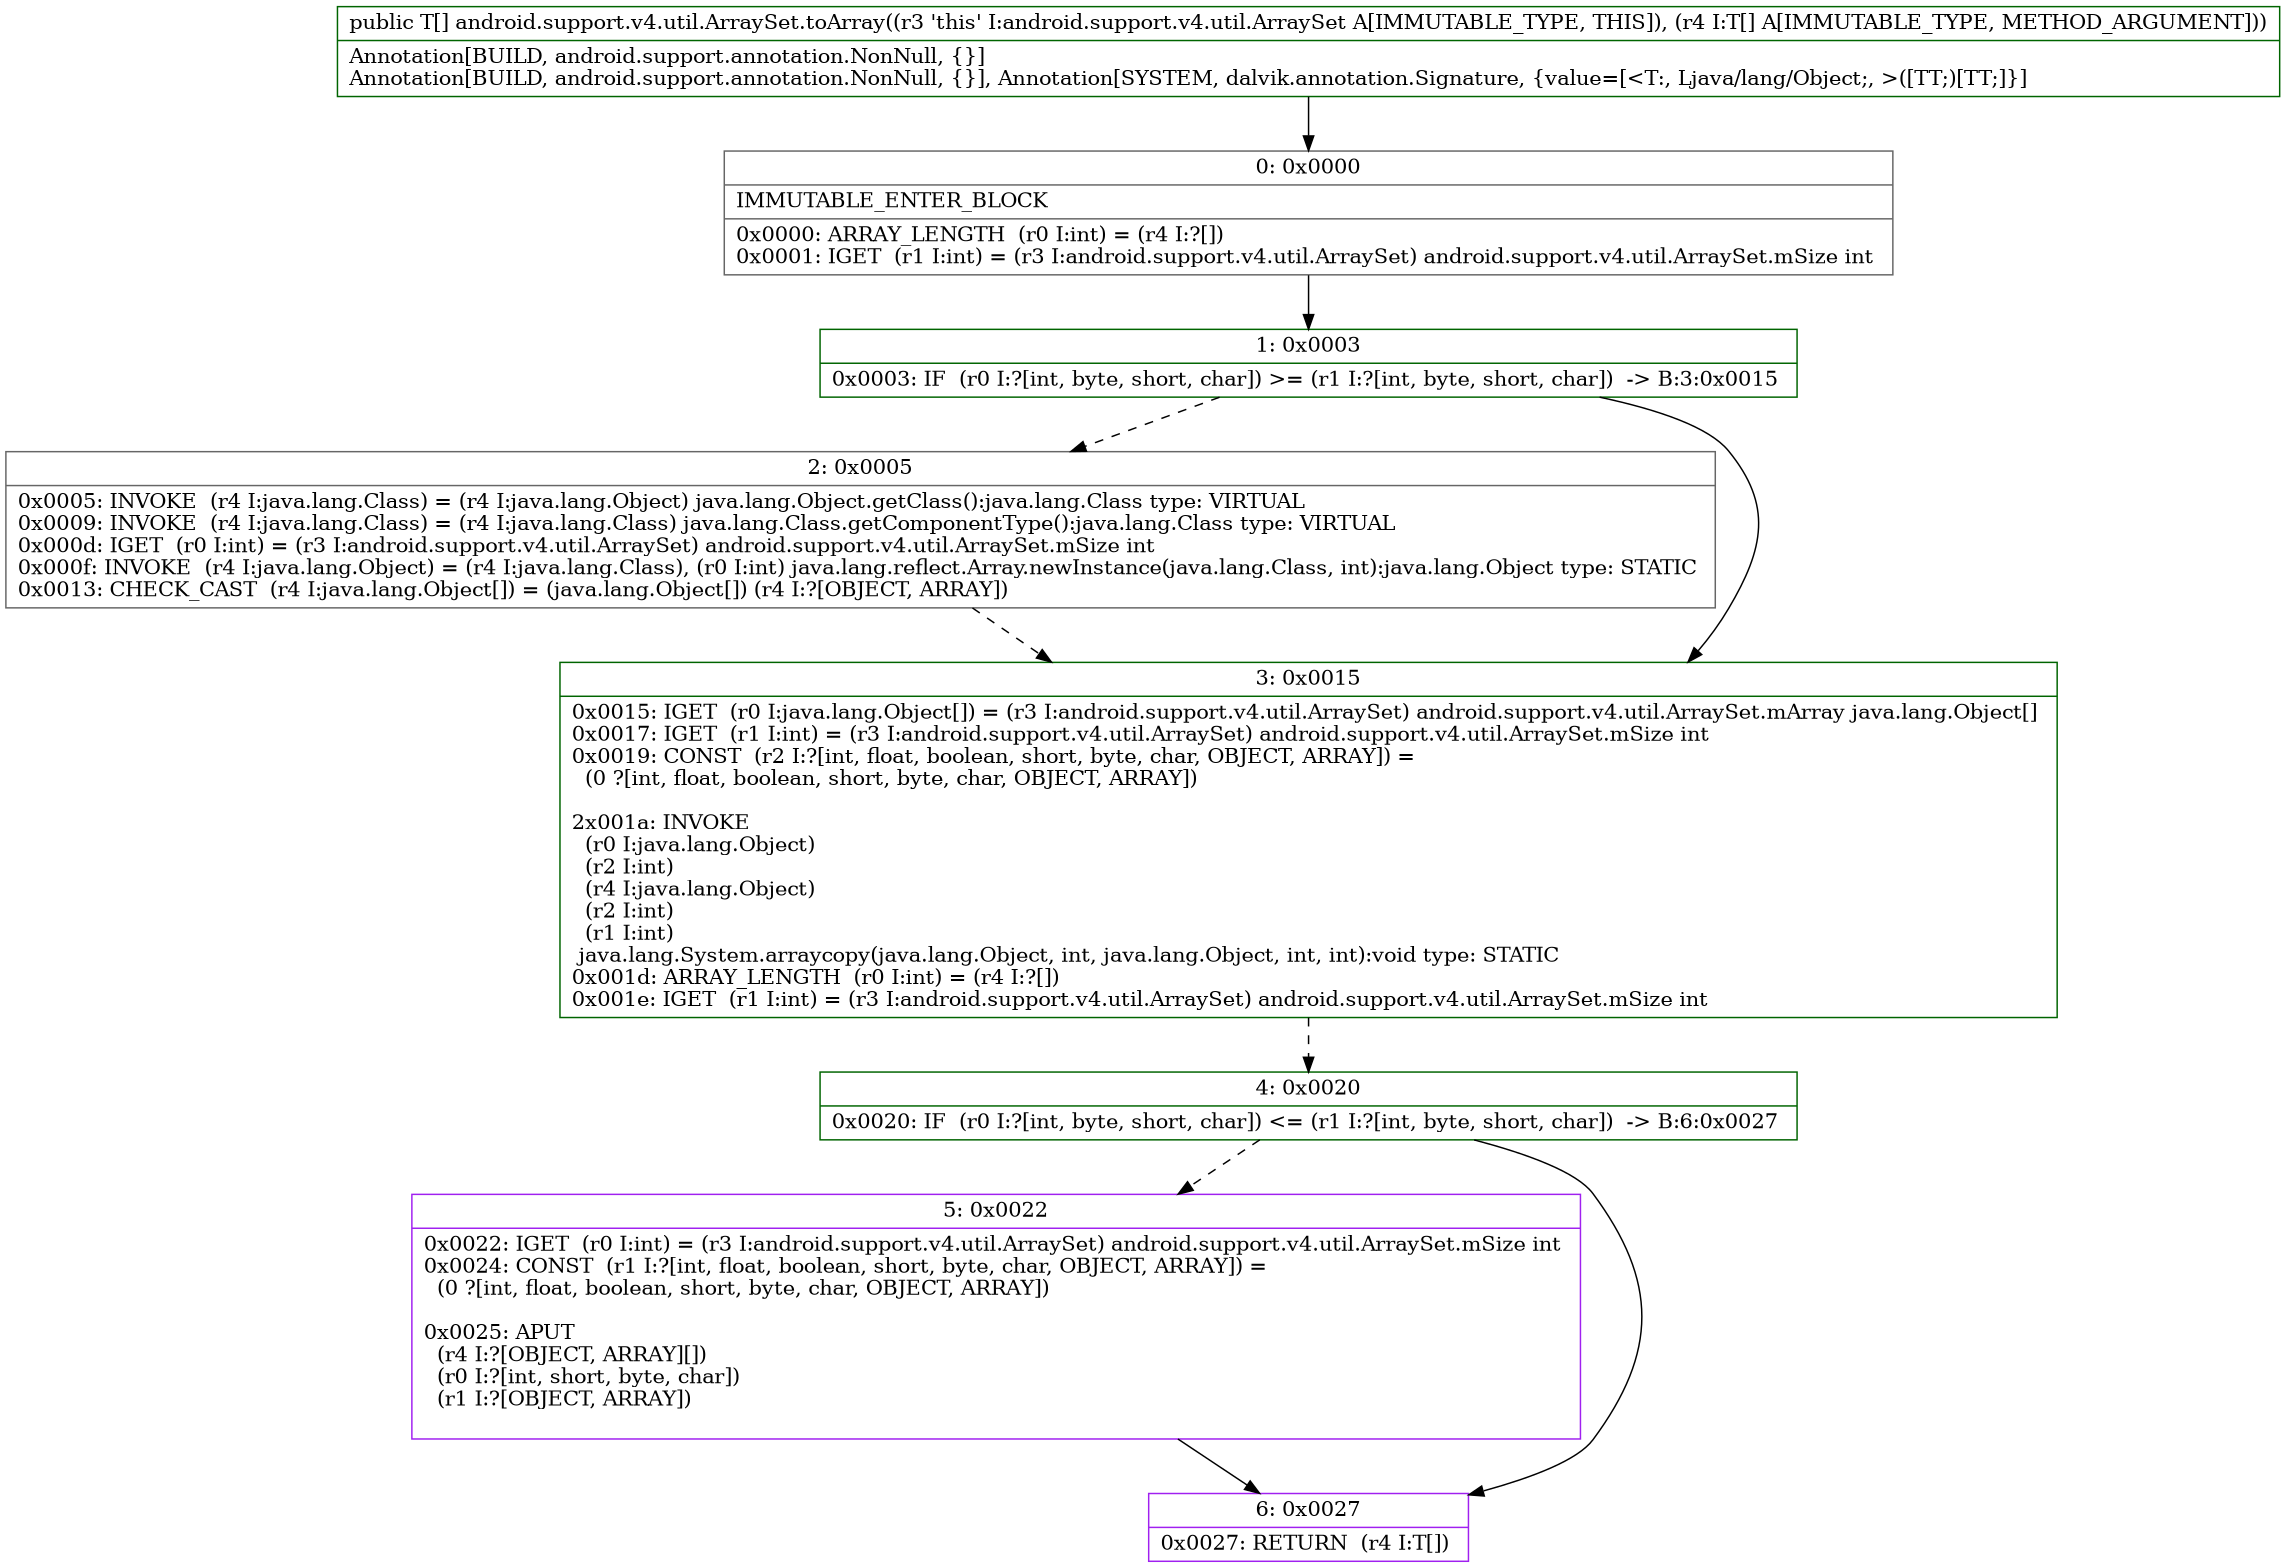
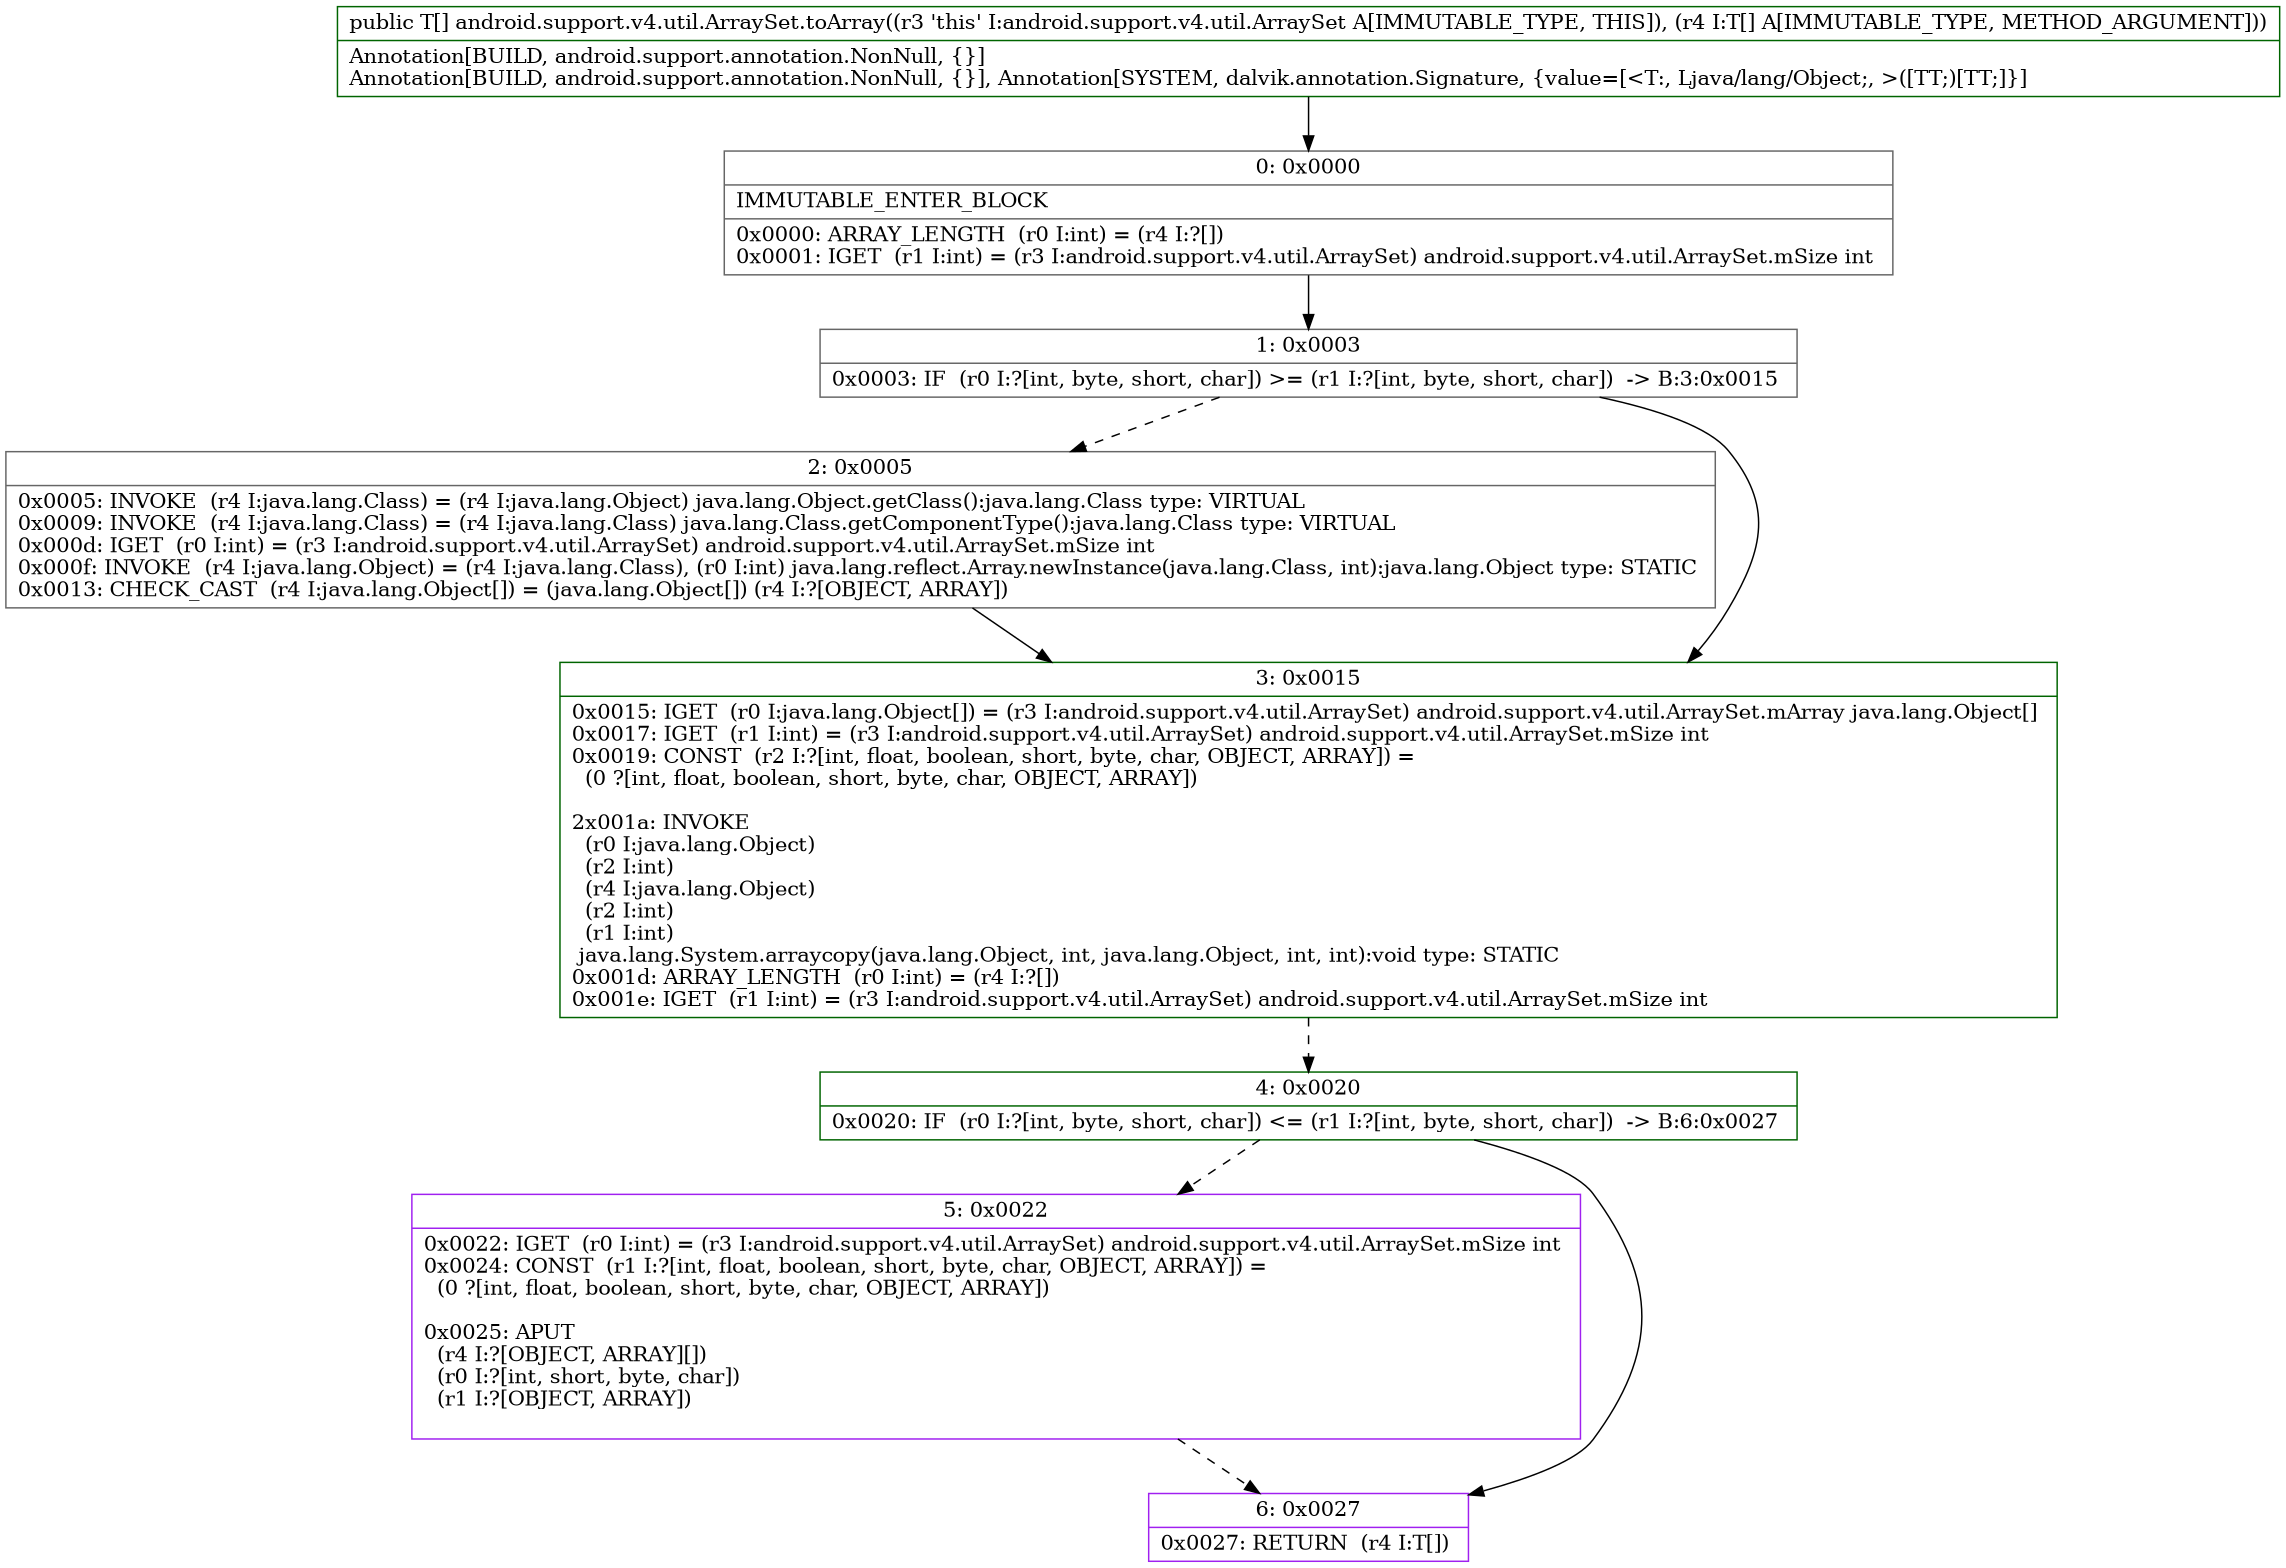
(1309, 363) -> (1309, 363)
(1006, 631) -> (1006, 631)
(1213, 1462) -> (1213, 1462)
